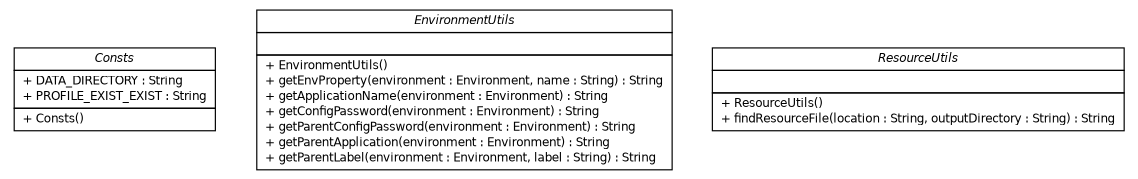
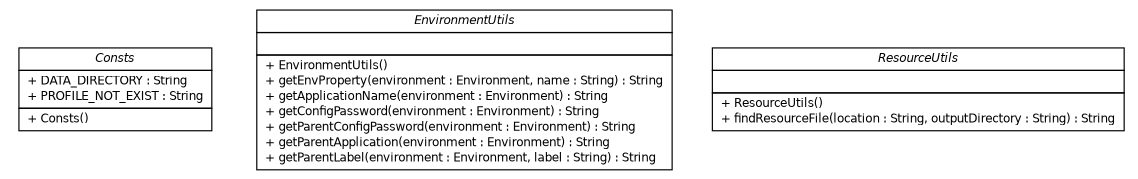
(115, 96) -> (115, 96)
